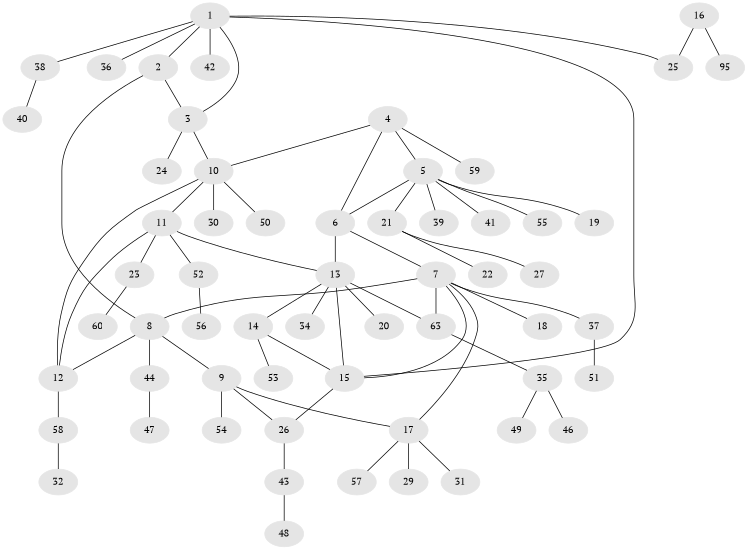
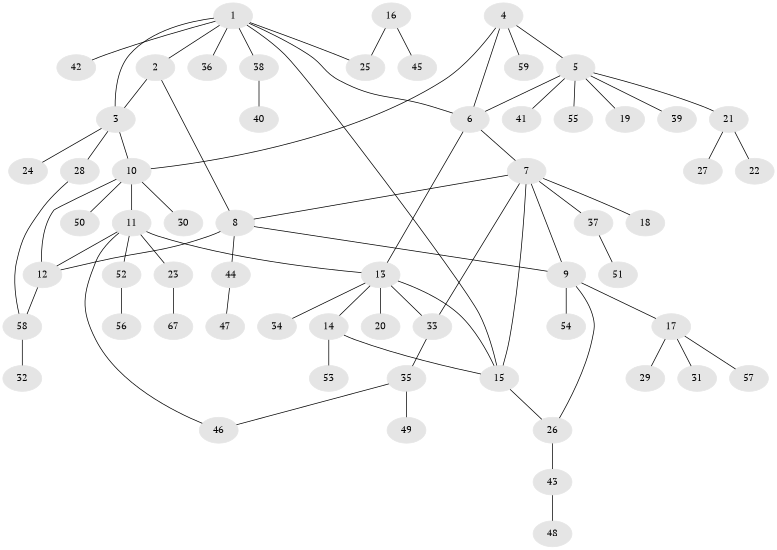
(725, 68) -> (417, 68)
none -> (344, 83)
none -> (80, 171)
(98, 327) -> (173, 327)
(436, 327) -> (432, 327)
none -> (101, 348)
(469, 354) -> (546, 223)
